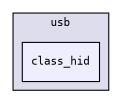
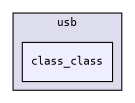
(61, 62) -> (67, 62)
